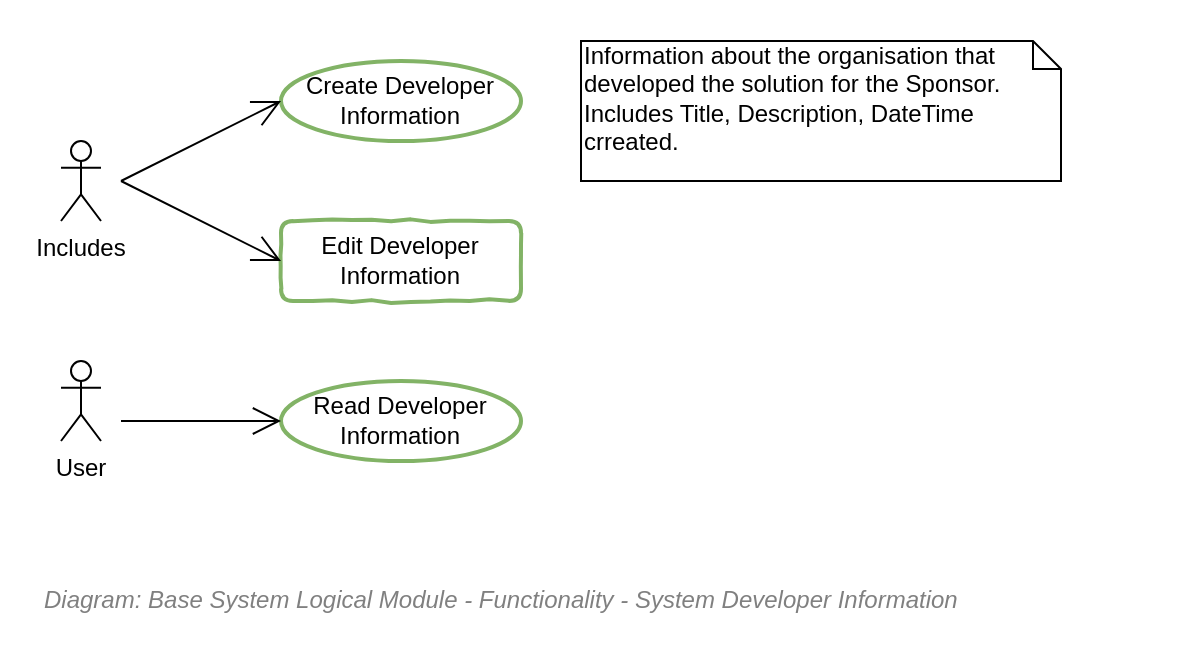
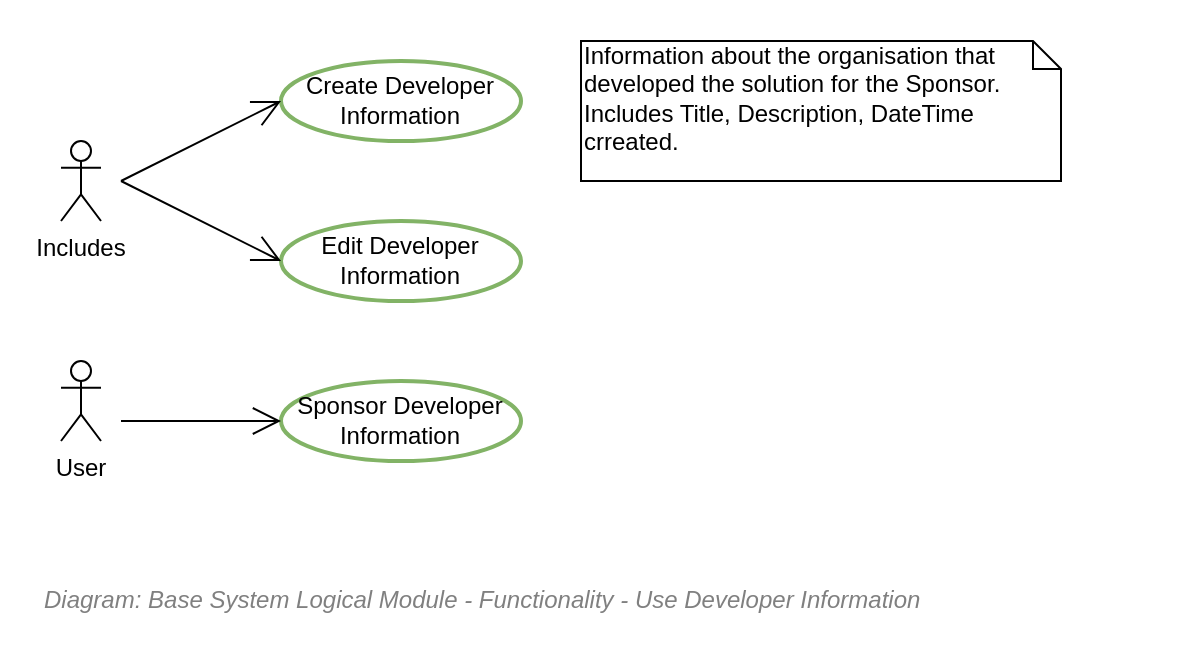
(401, 261) -> (401, 261)
(401, 421) -> (401, 421)
(540, 601) -> (520, 601)
